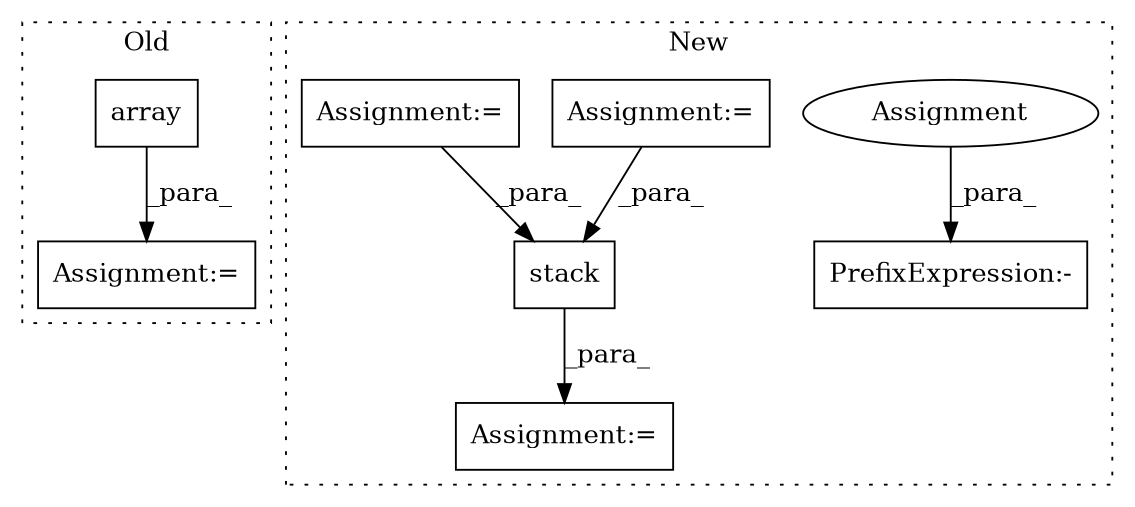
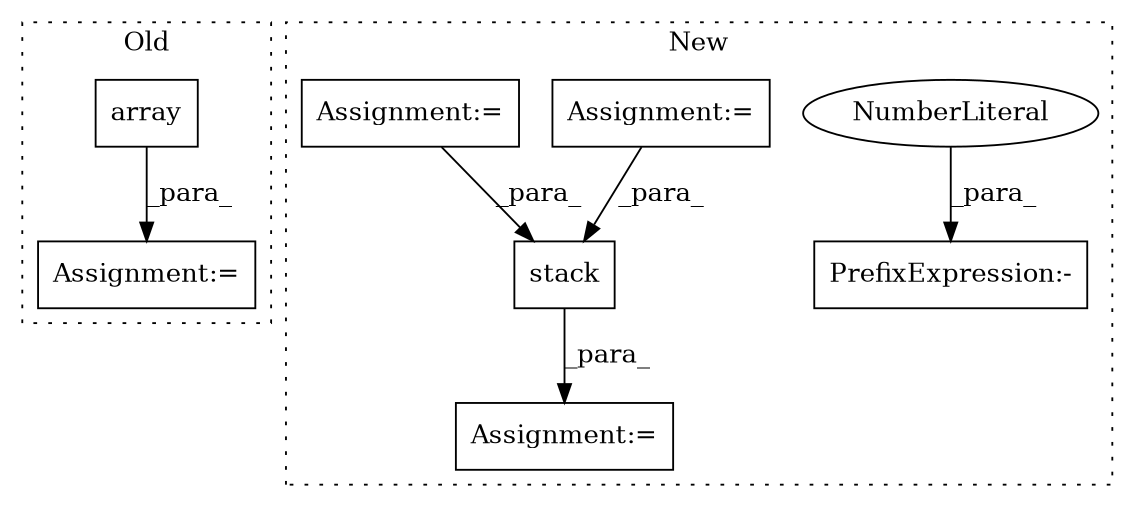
(951, 113) -> (951, 113)
